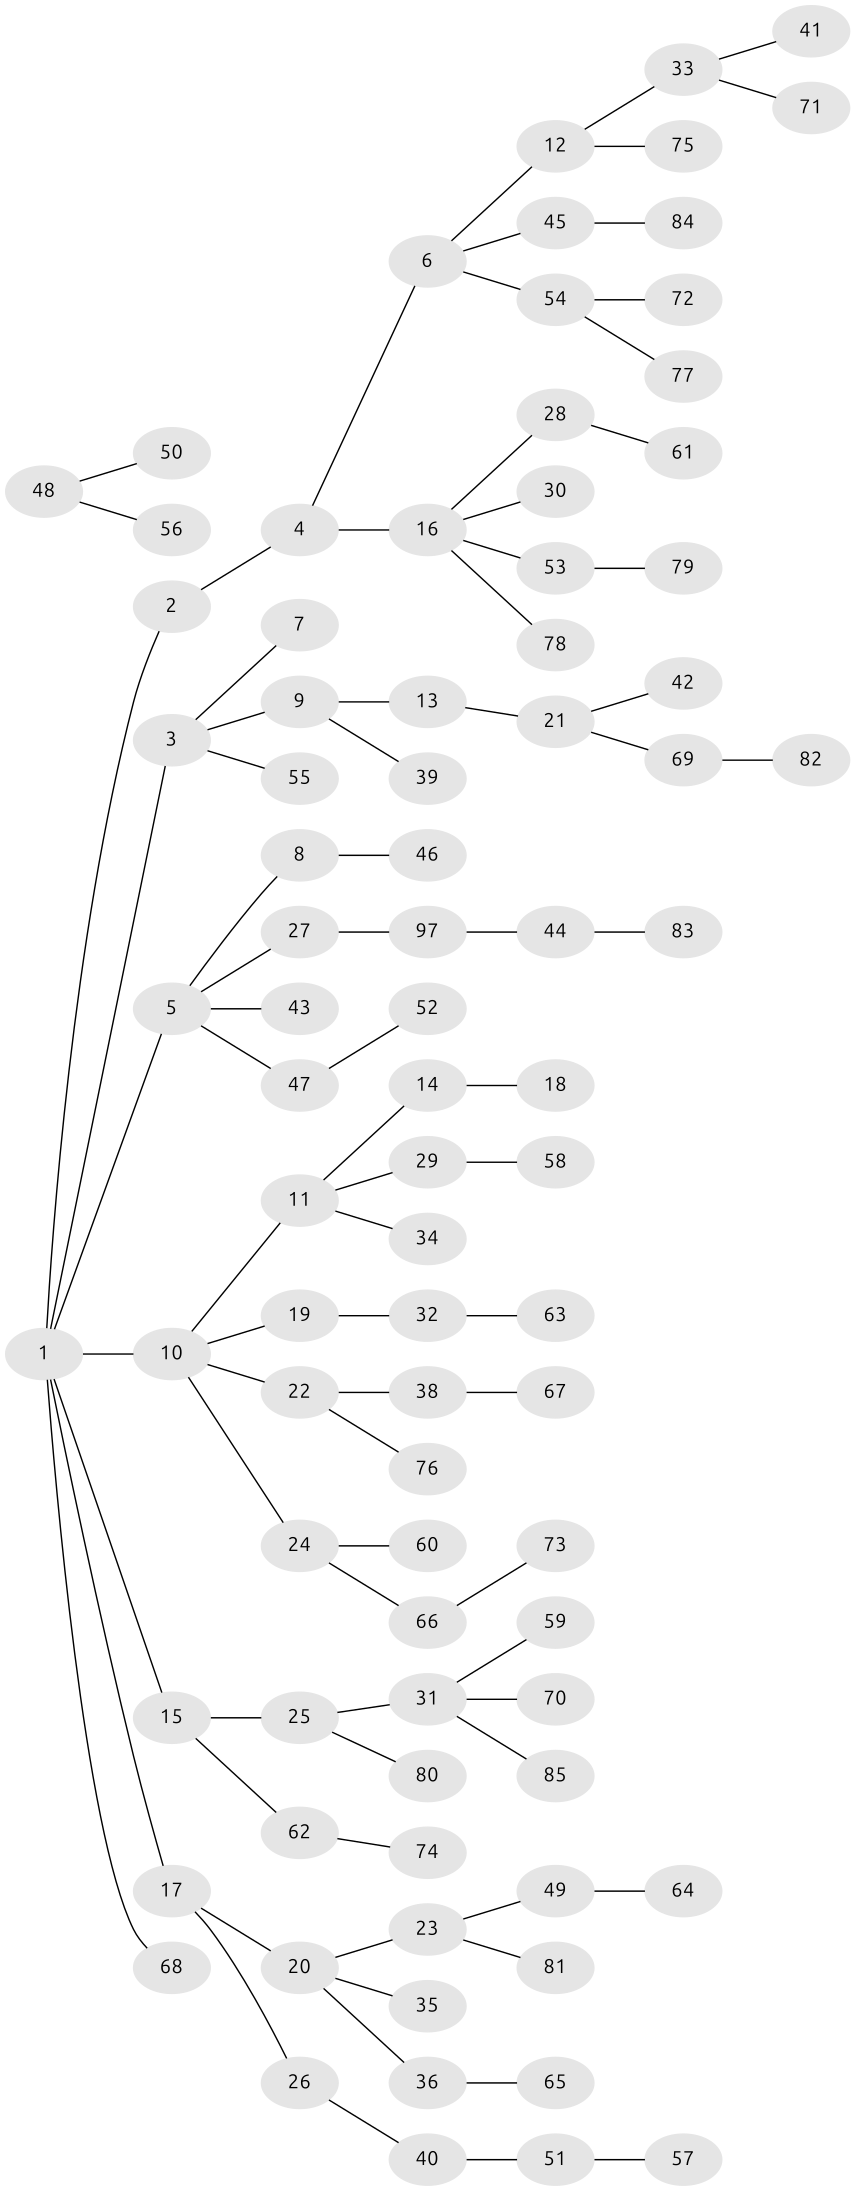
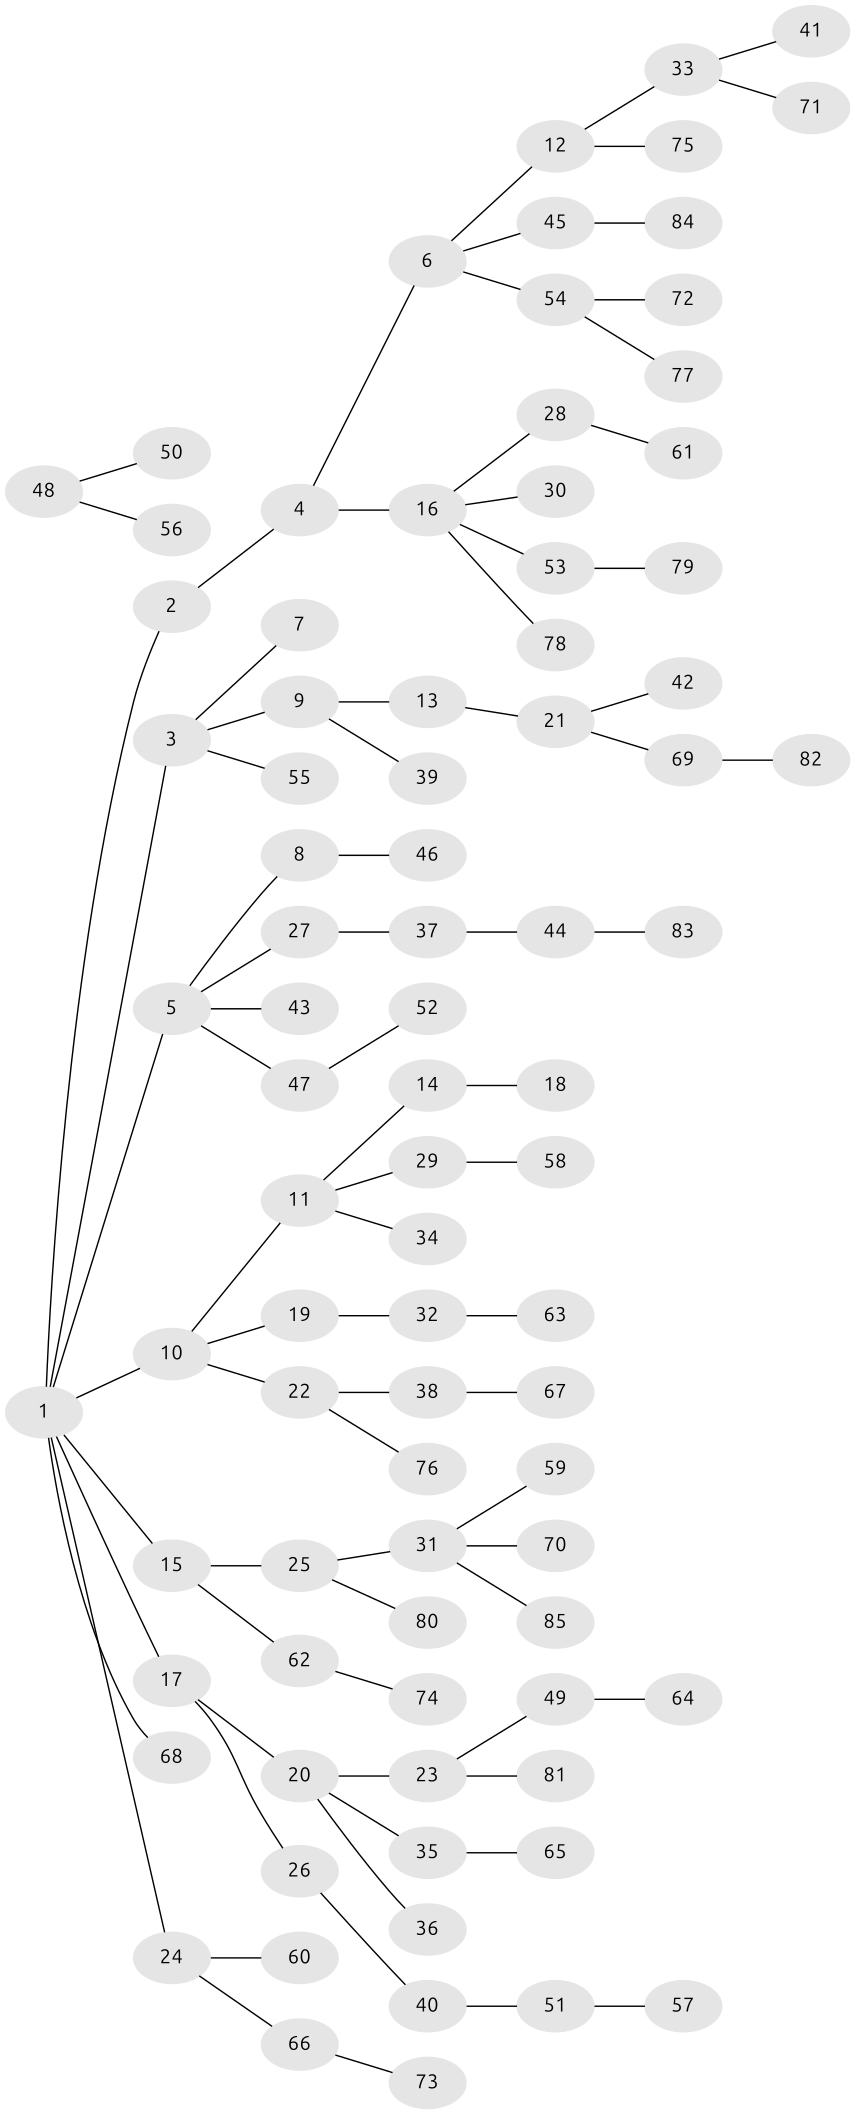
(428, 932) -> (428, 932)
(236, 1450) -> (111, 1697)
(492, 2083) -> (492, 1853)
